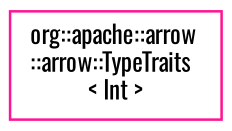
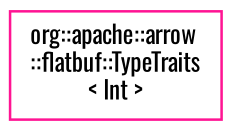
(116, 65) -> (116, 65)
